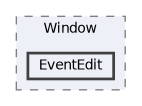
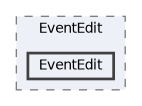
(71, 29) -> (71, 29)
